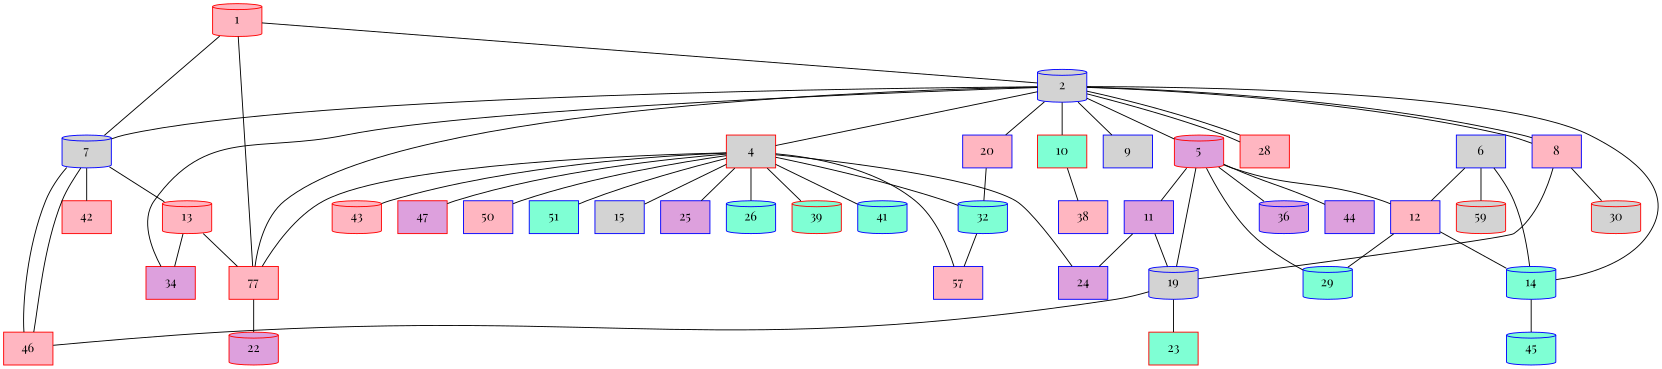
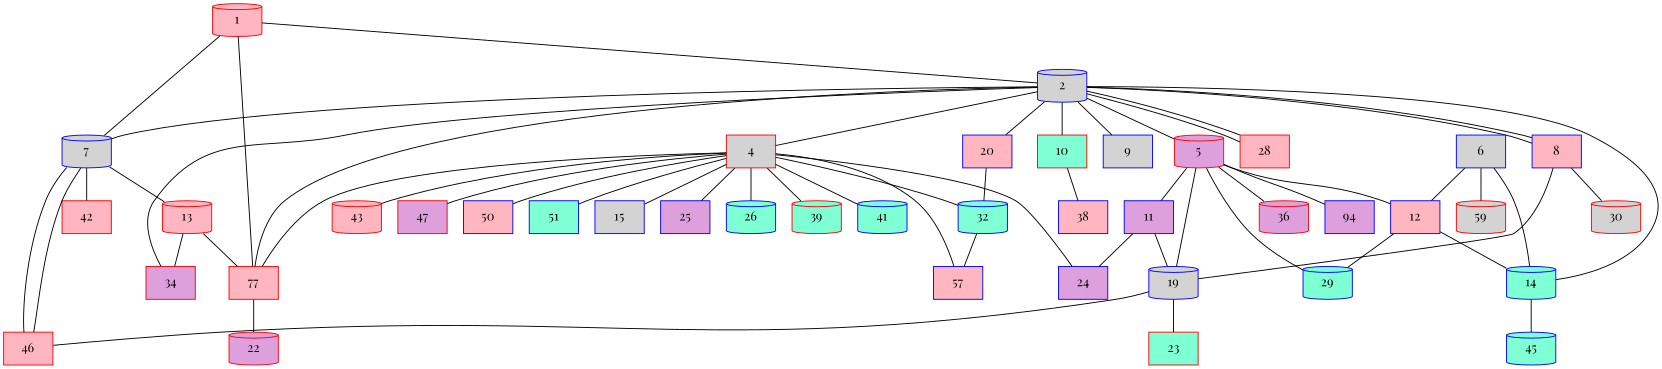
(1284, 217) -> (1284, 217)
(1350, 217) -> (1350, 217)
